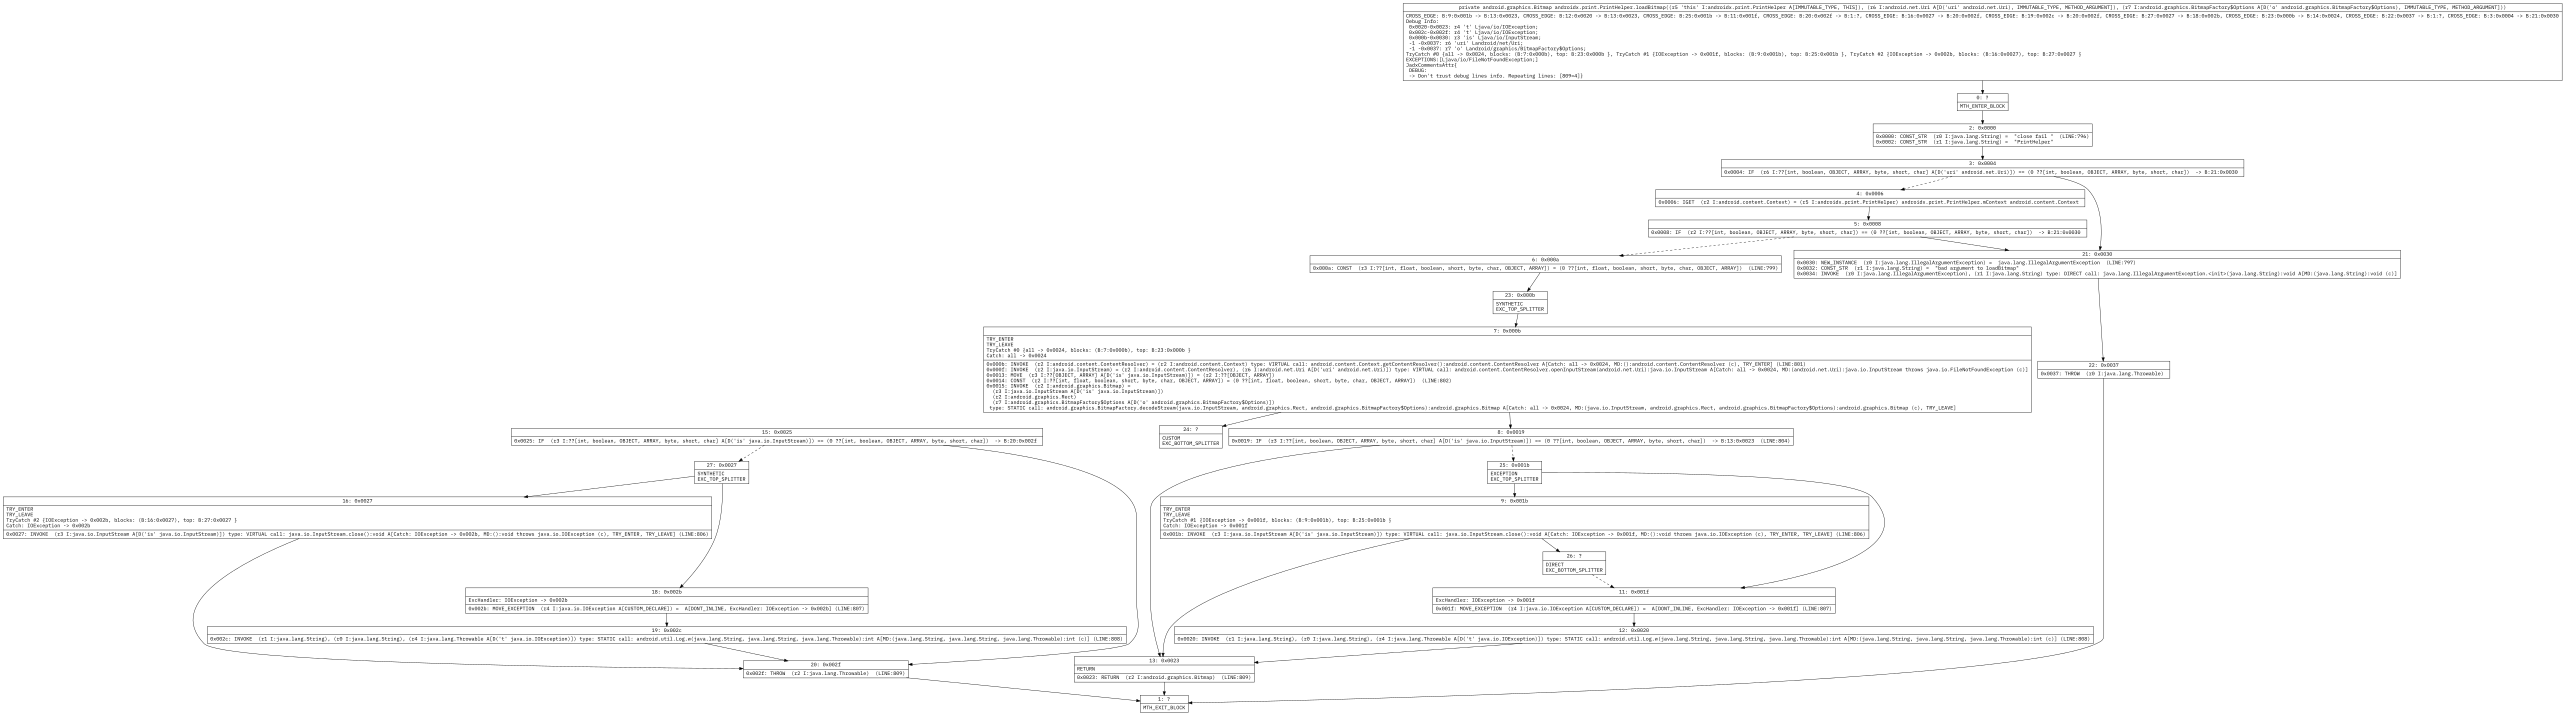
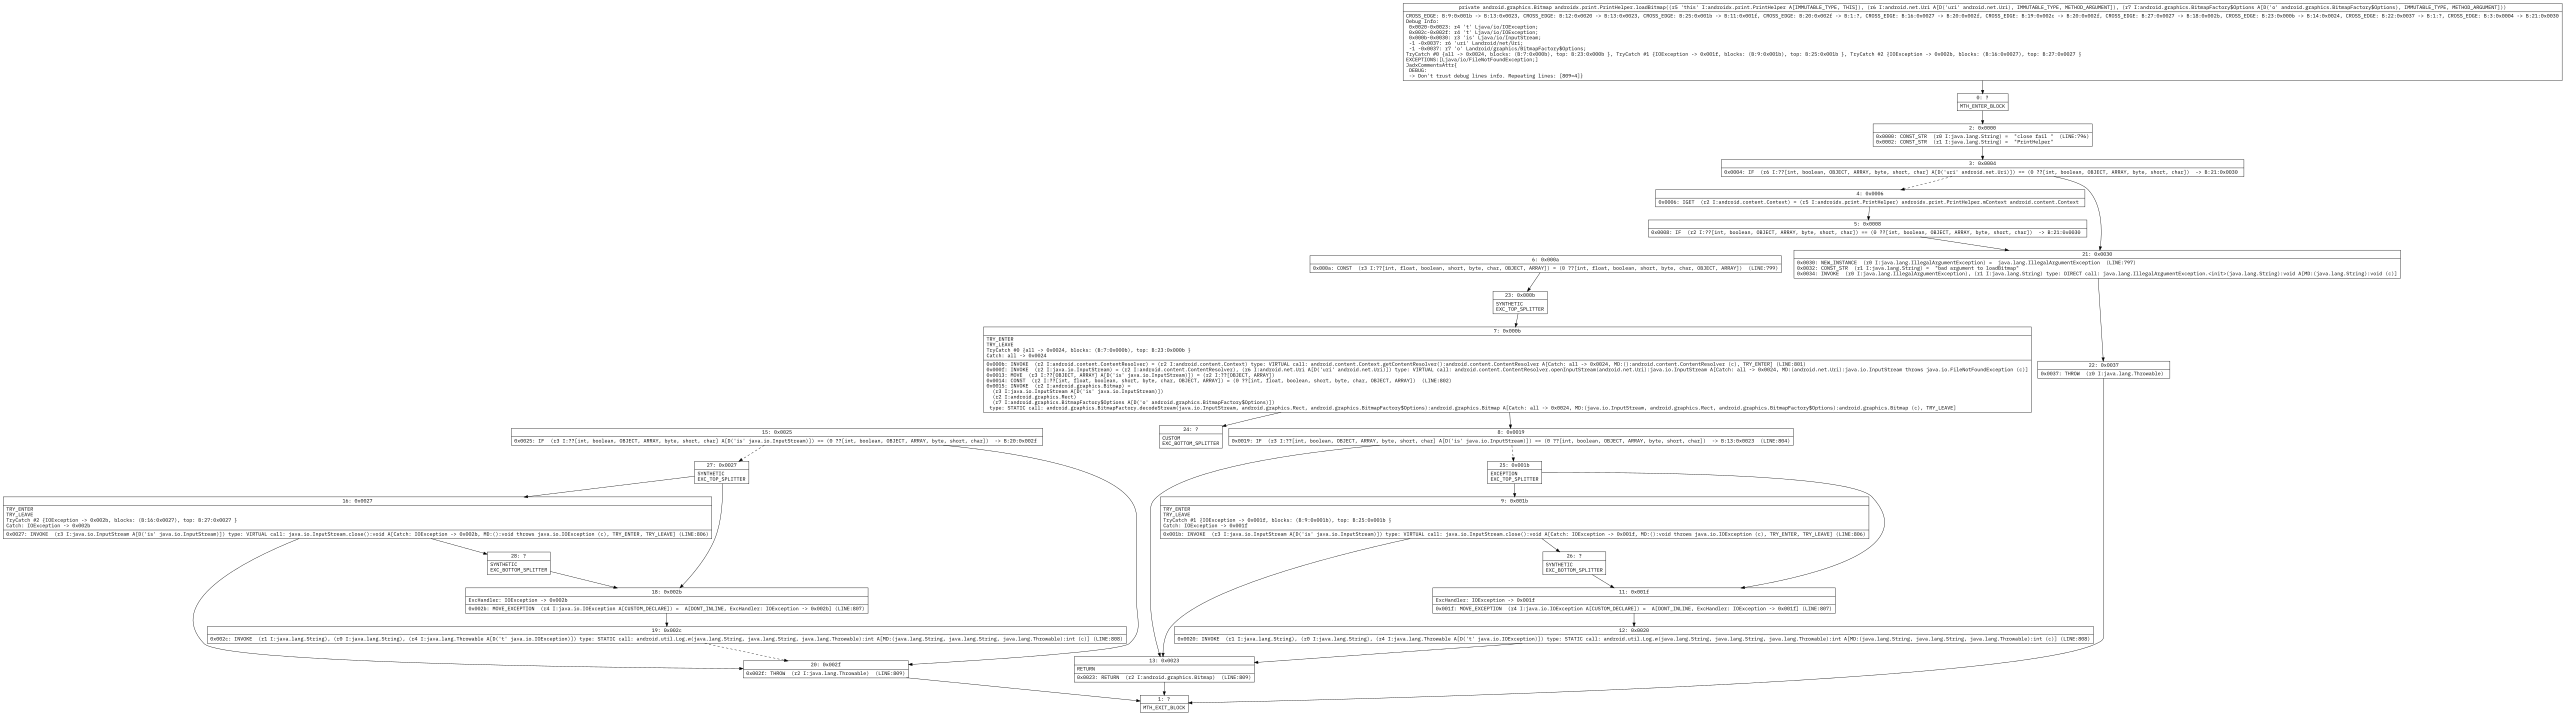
(1708, 246) -> none
none -> (519, 563)
(1555, 565) -> (1559, 565)
(1602, 580) -> (1602, 580)
(745, 652) -> (745, 652)
